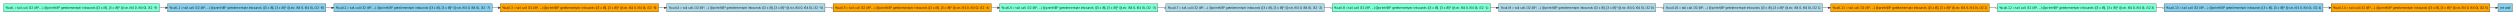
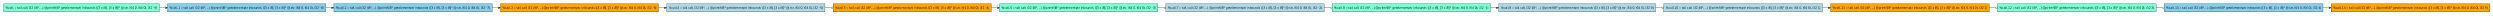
(2505, 8) -> none
